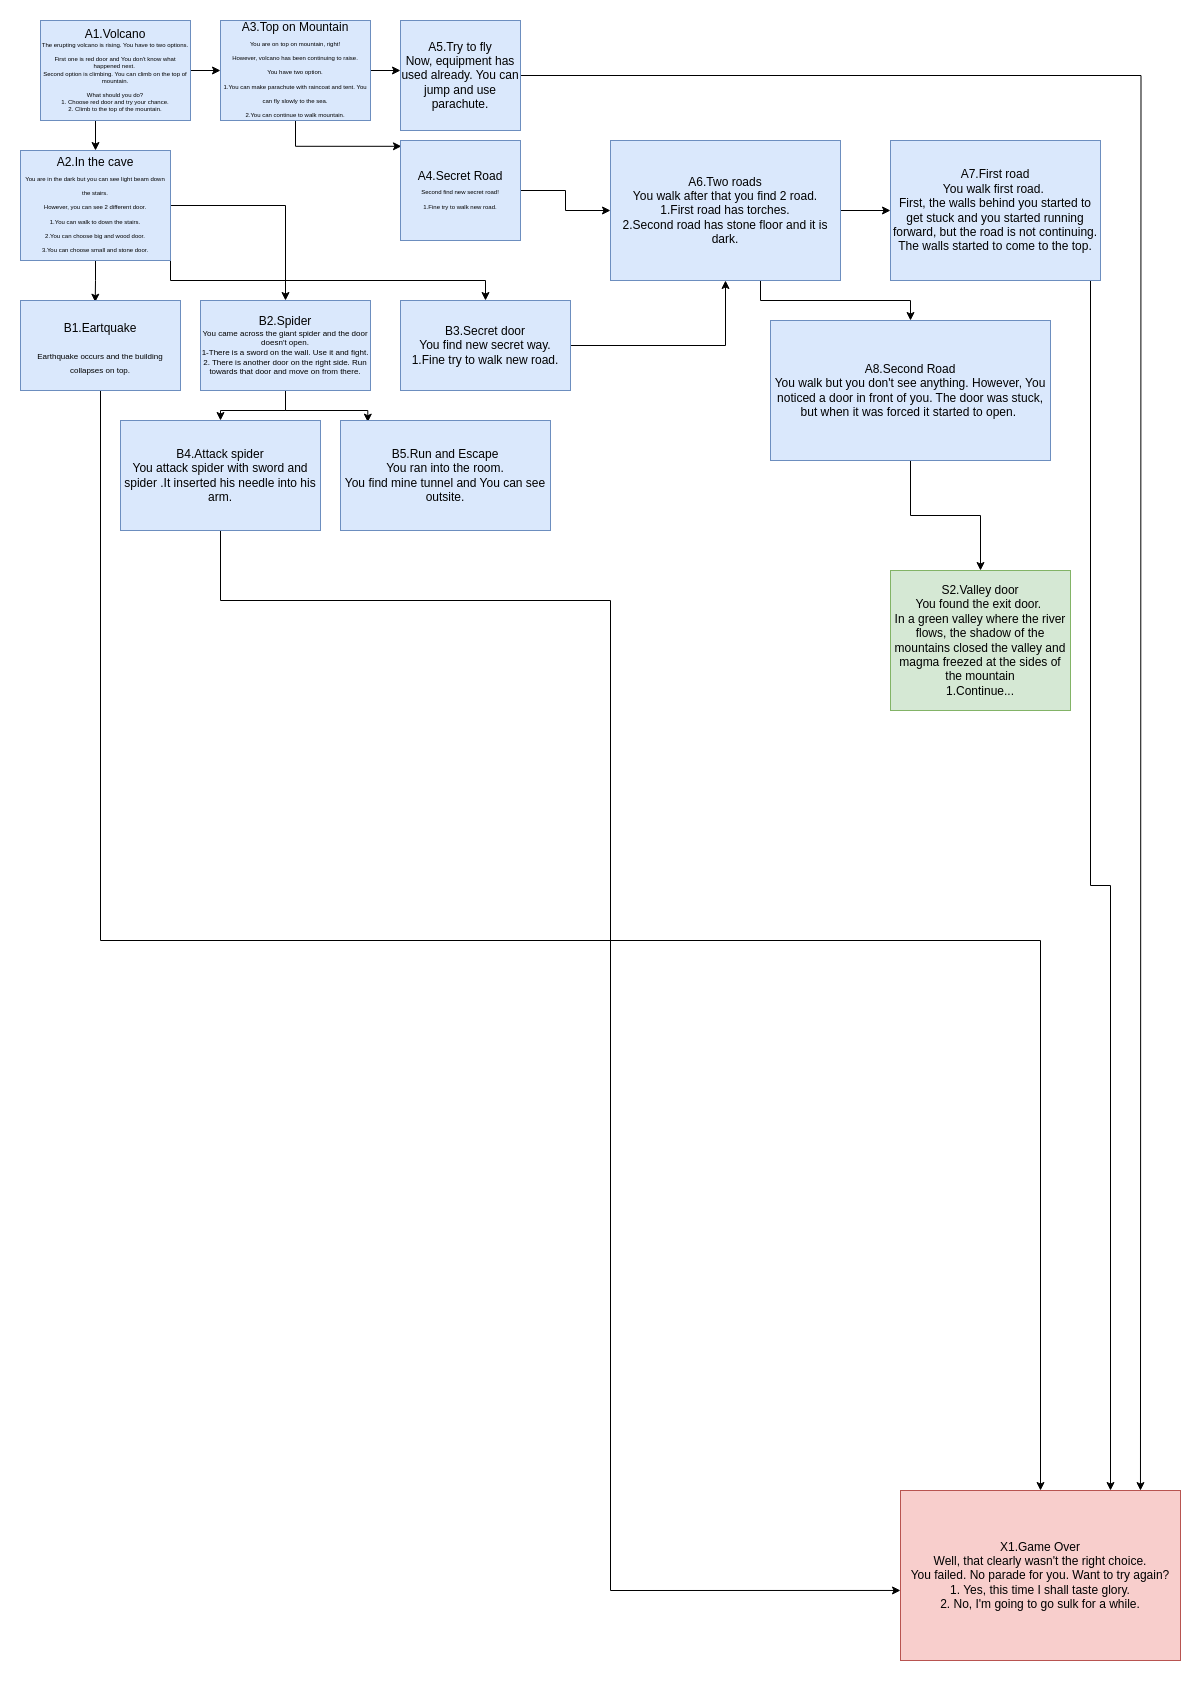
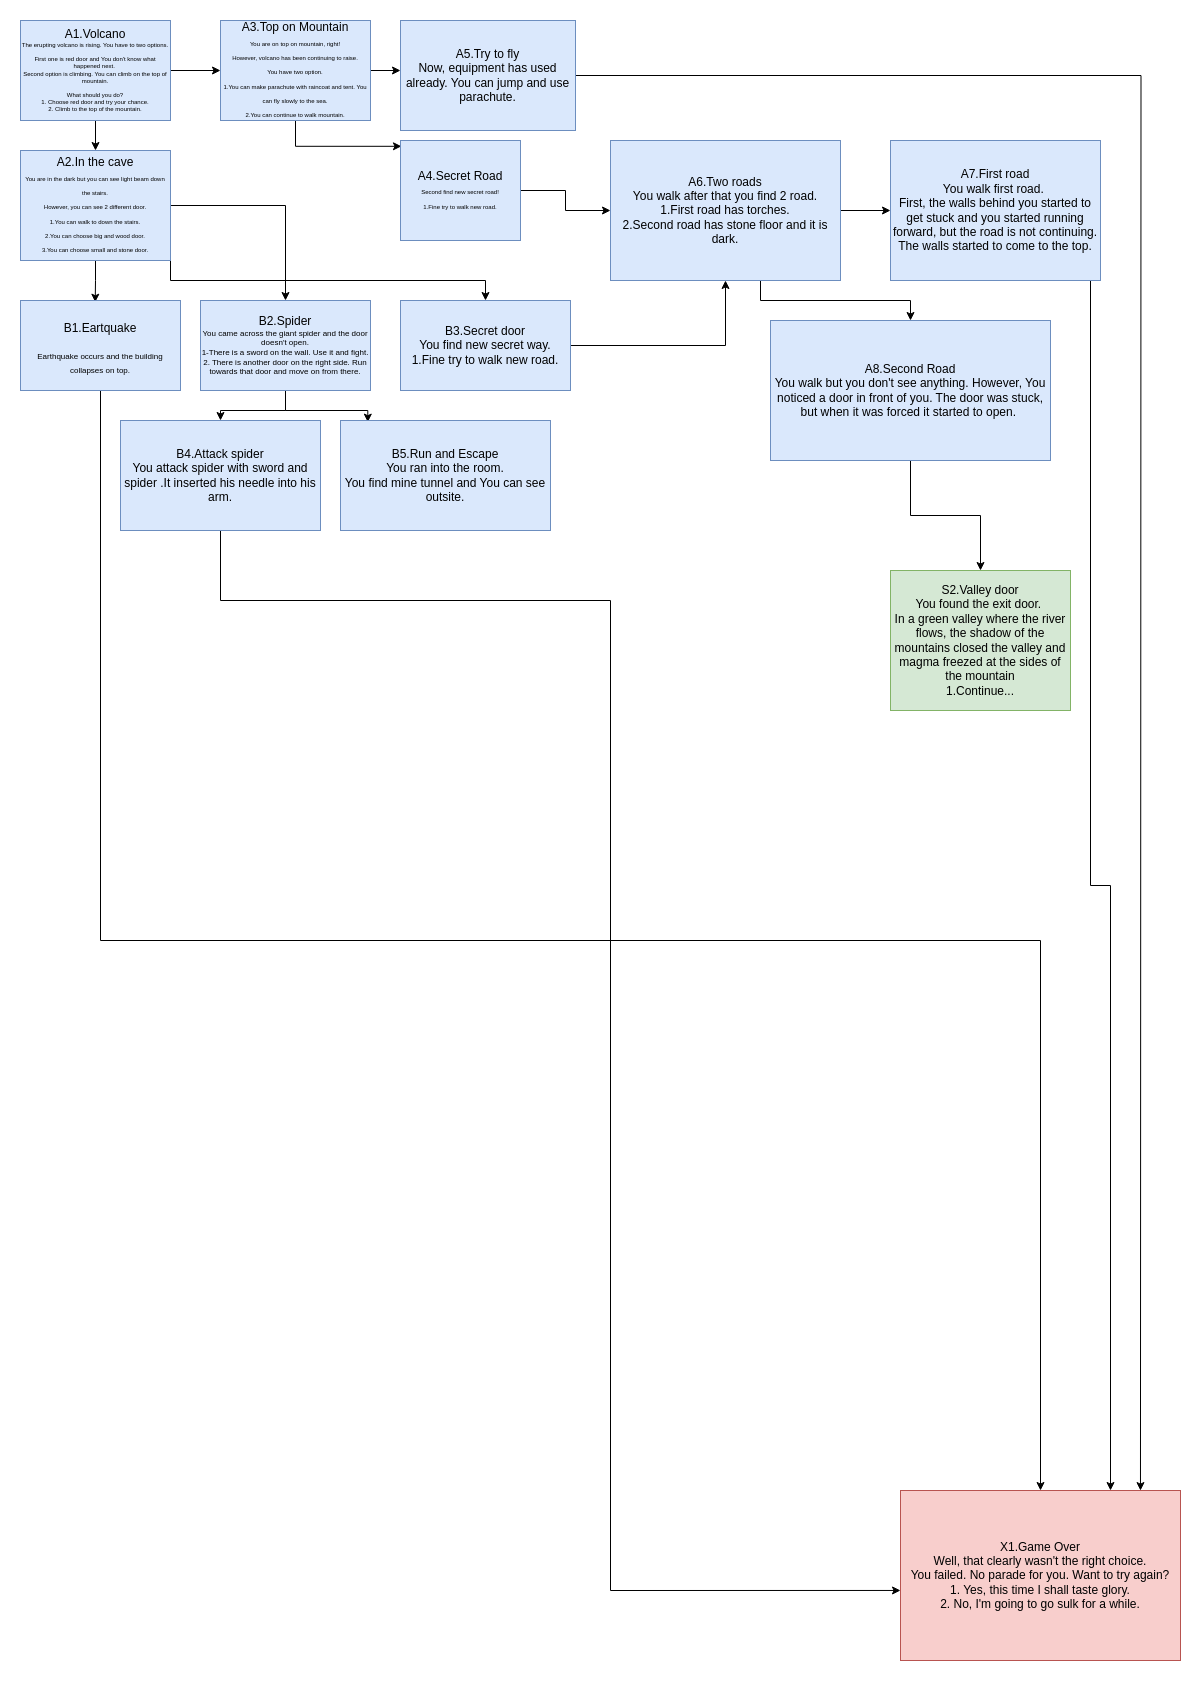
(116, 71) -> (96, 71)
(461, 76) -> (488, 76)
